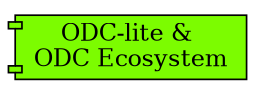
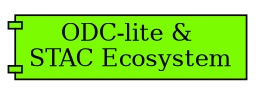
(131, 47) -> (131, 47)
